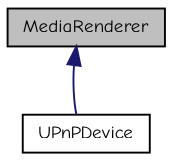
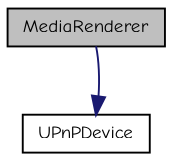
(74, 90) -> (99, 71)
